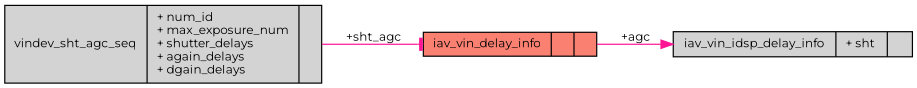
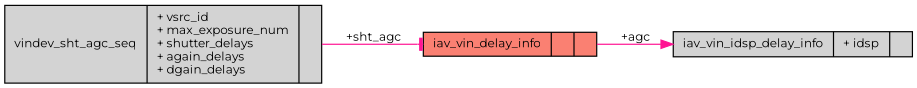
(185, 17) -> (183, 17)
(860, 44) -> (862, 44)
